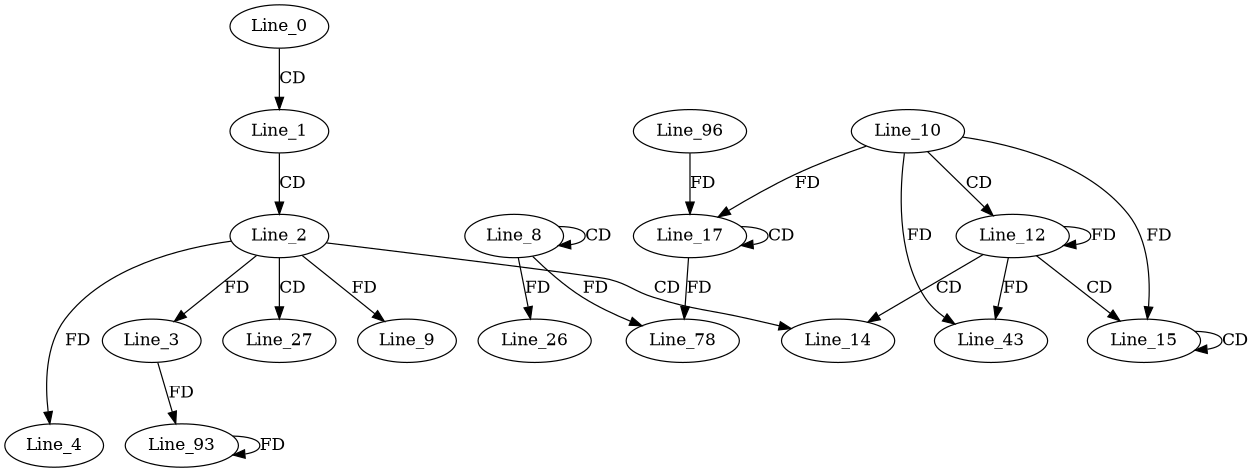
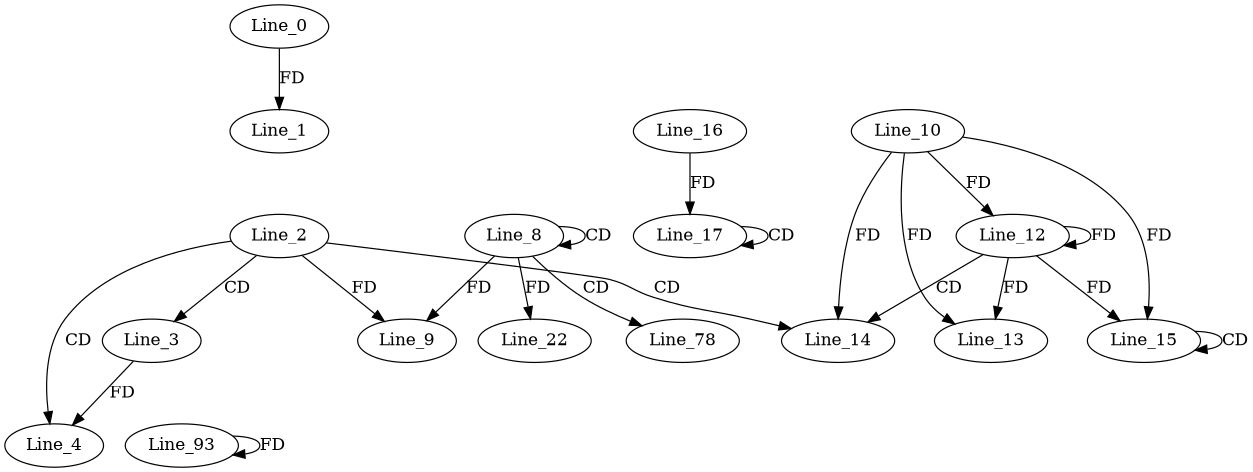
(293, 79) -> (293, 79)
(690, 131) -> (690, 131)
(796, 174) -> (851, 225)
(279, 178) -> none
(979, 184) -> (979, 184)
(687, 282) -> none
none -> (465, 284)
(237, 288) -> (237, 288)
(596, 288) -> (596, 288)
(1099, 288) -> (1099, 288)
(78, 341) -> (78, 341)
(279, 341) -> none
(535, 341) -> (535, 341)
(991, 341) -> (991, 341)
(165, 387) -> (107, 389)
